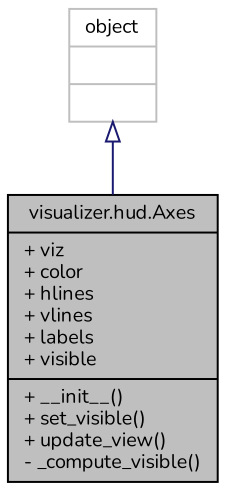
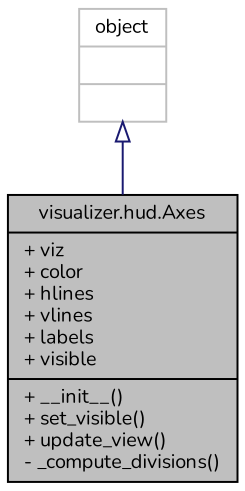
(113, 462) -> (123, 462)
